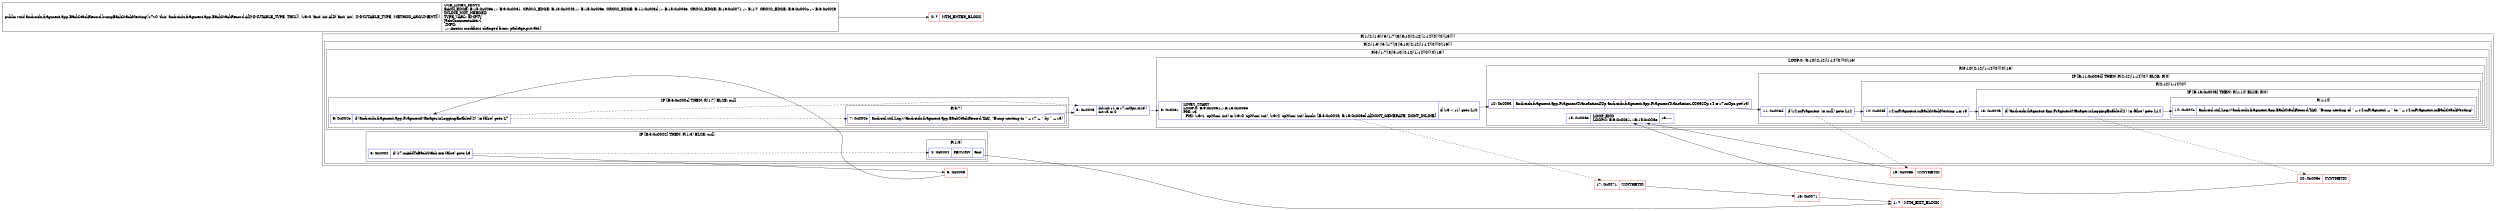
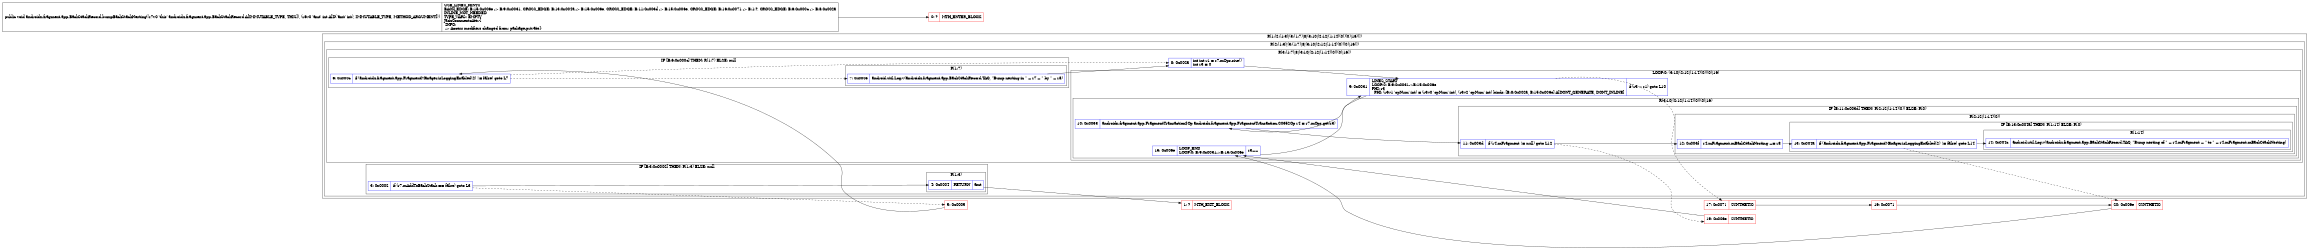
(956, 109) -> (956, 69)
none -> (1321, 141)
(699, 153) -> (699, 185)
(813, 168) -> (813, 200)
(1854, 199) -> (2003, 205)
